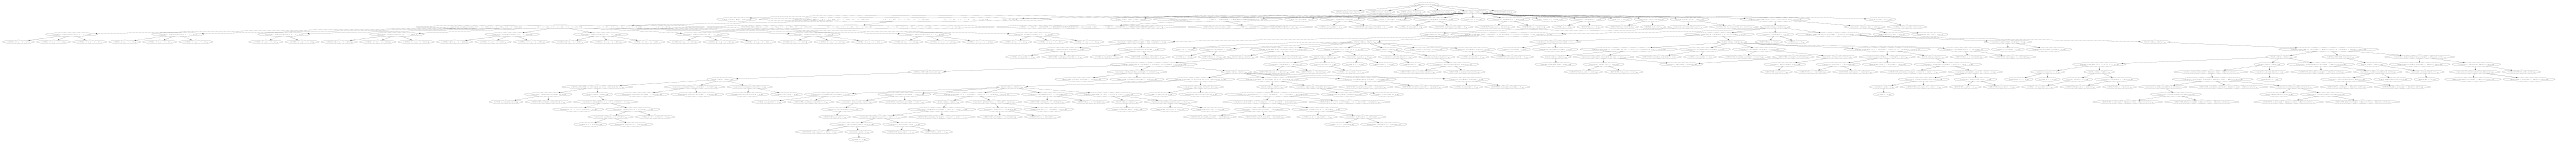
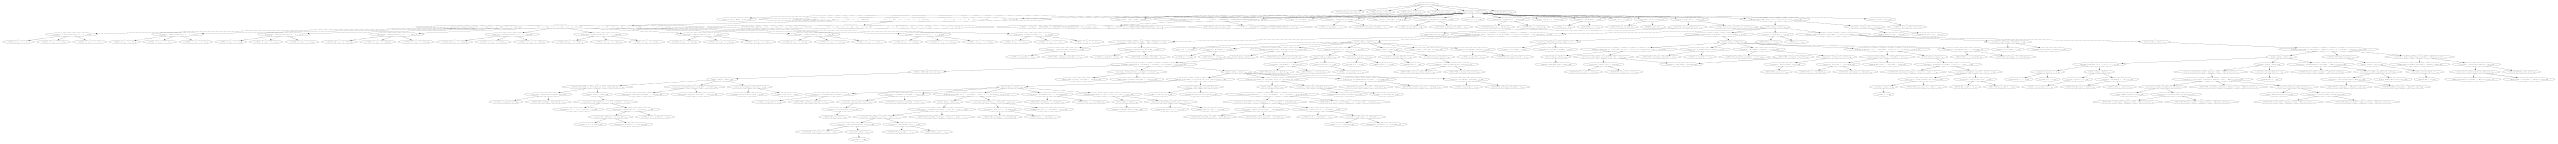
none -> (231, 42)
none -> (2129, 94)
